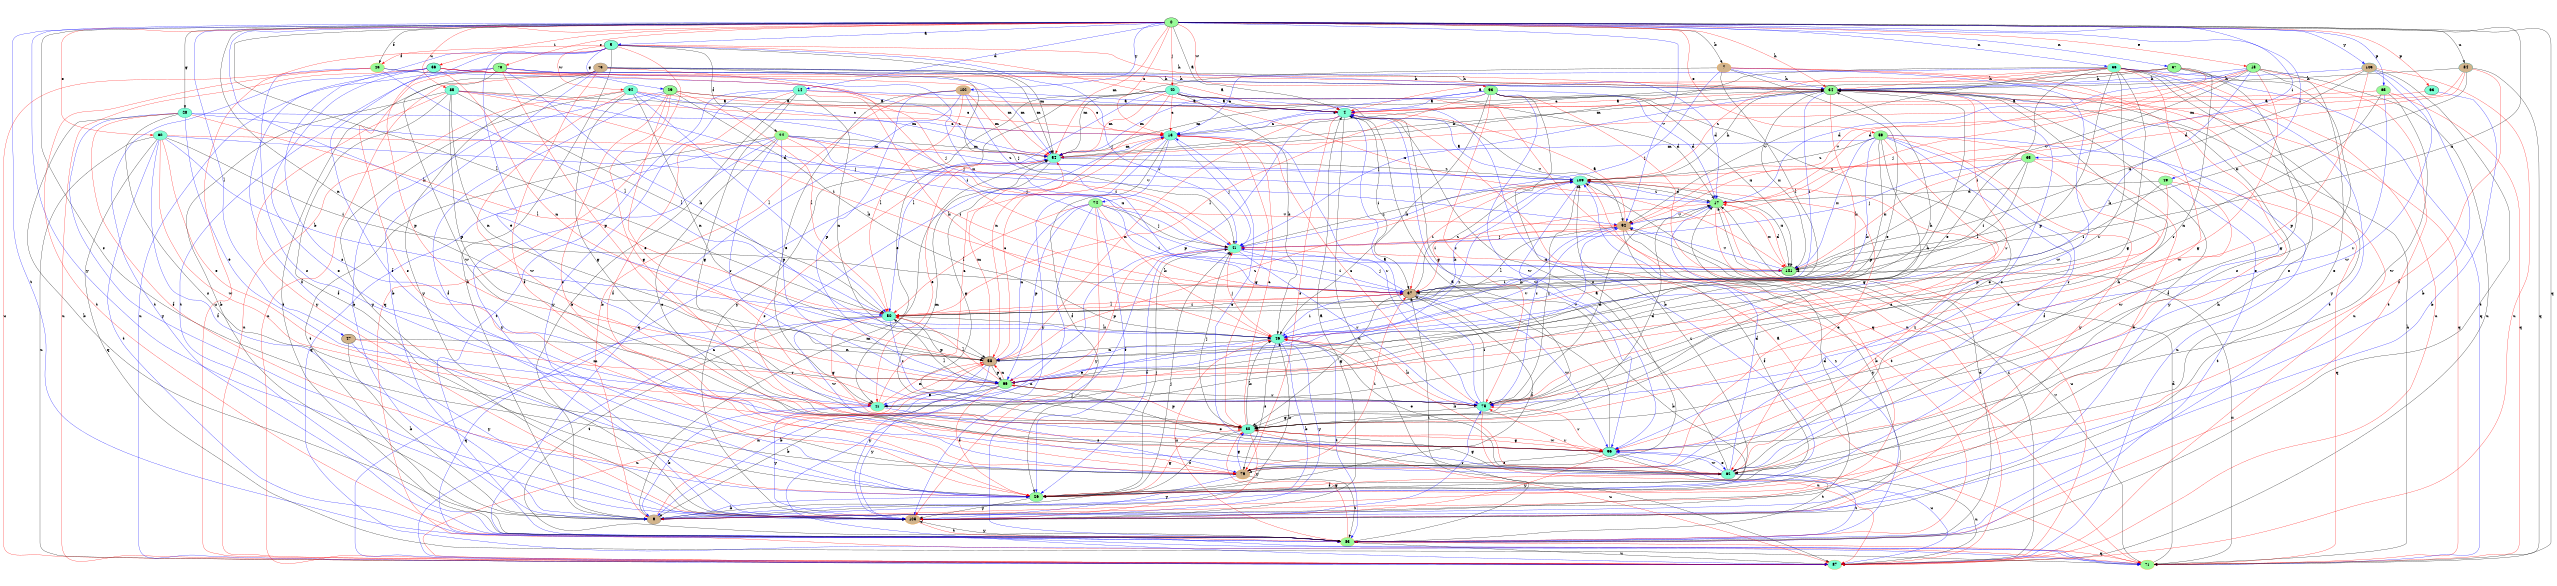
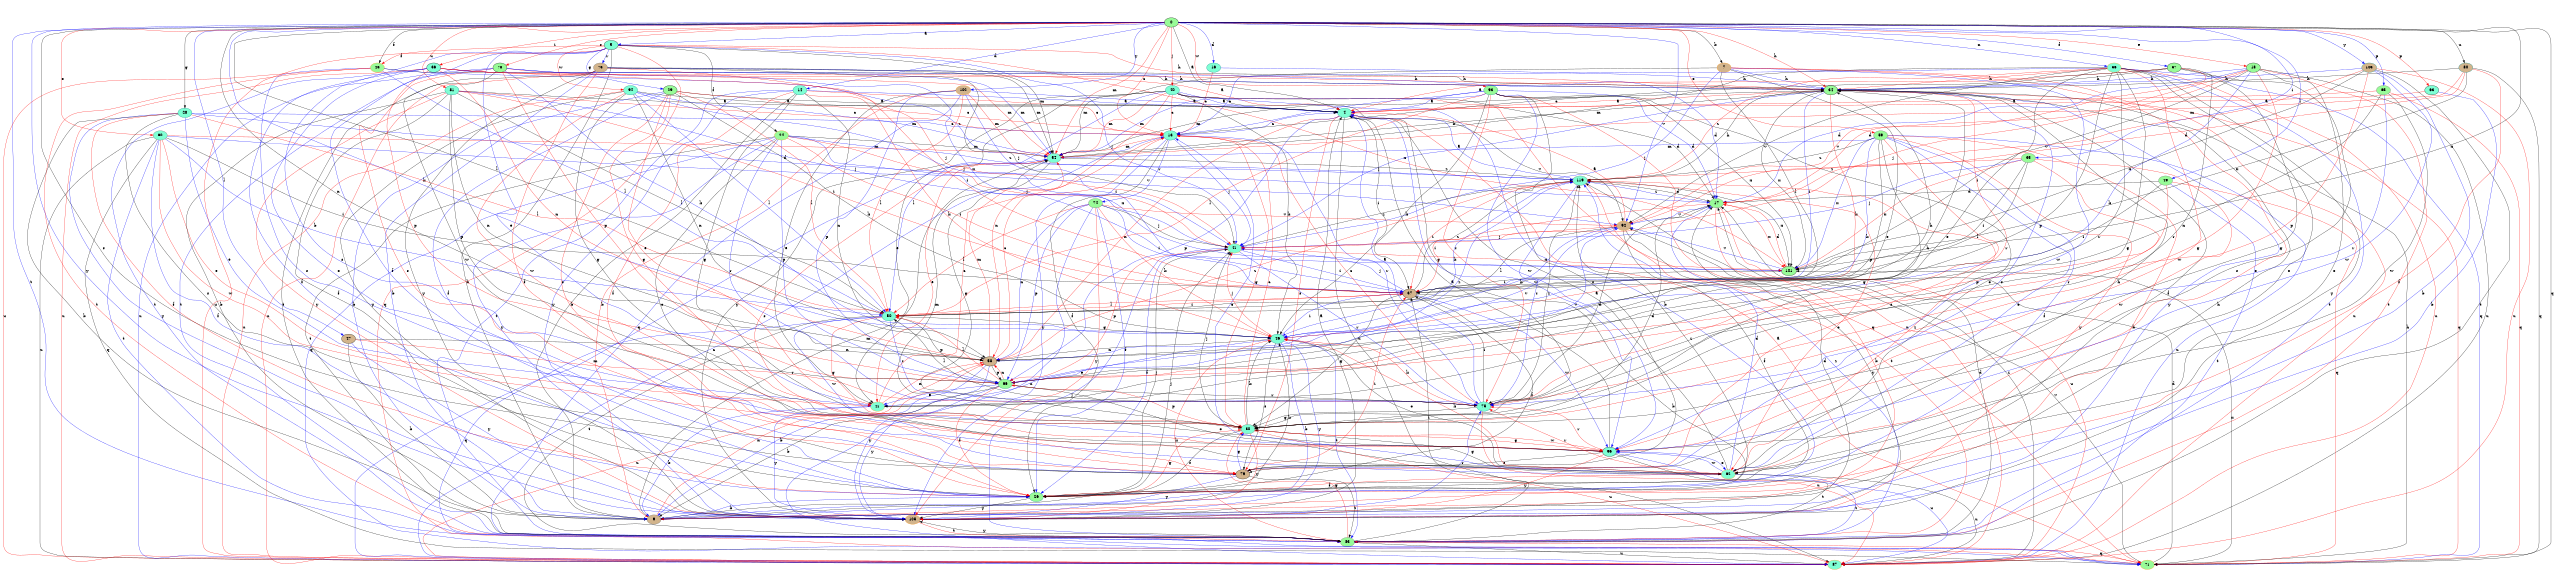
(2059, 45) -> (2059, 45)
none -> (606, 55)
none -> (1214, 68)
(2466, 68) -> (2466, 68)
(452, 90) -> (452, 90)
(986, 107) -> (986, 107)
(1580, 181) -> (1580, 181)
(1104, 327) -> (1104, 327)
(1121, 447) -> none
(1243, 474) -> (1243, 474)
(1728, 474) -> (1728, 474)
(1347, 542) -> (1347, 542)
